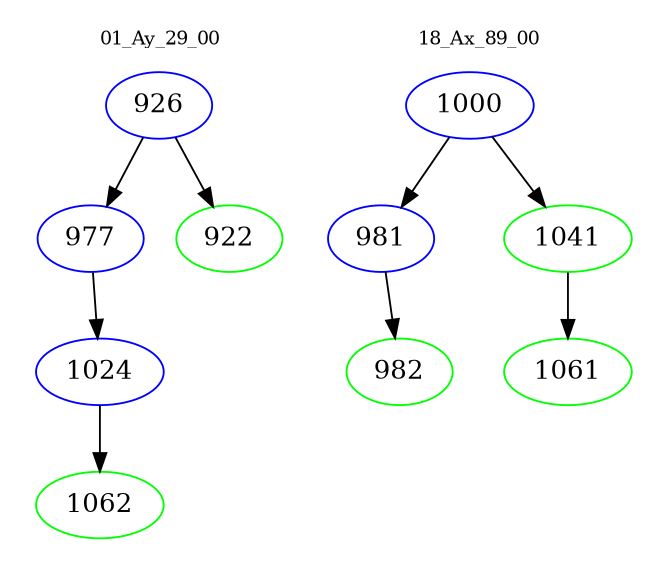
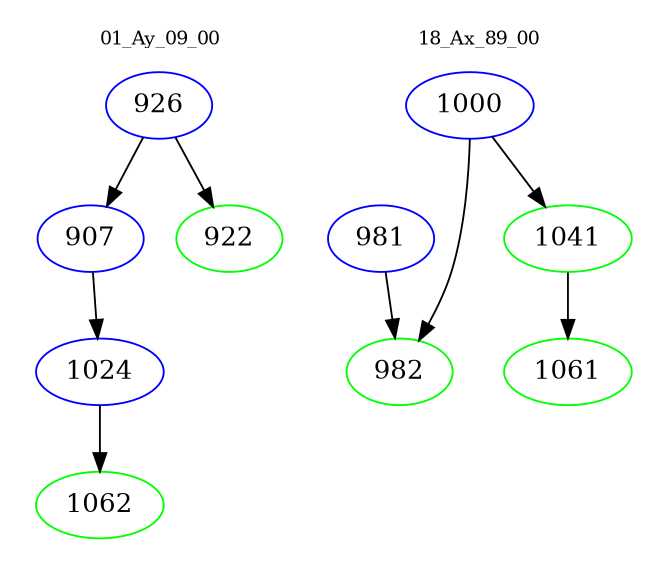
(160, 40) -> (160, 40)
(431, 164) -> (460, 234)
(91, 239) -> (91, 239)
